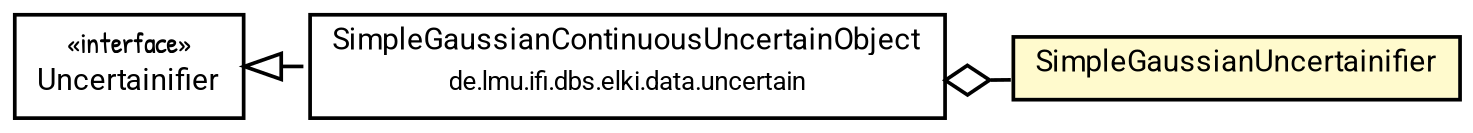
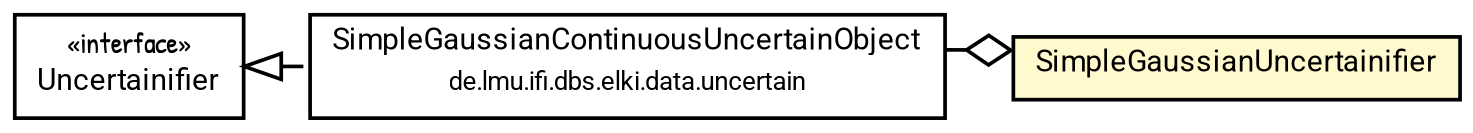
(1001, 80) -> (956, 50)
